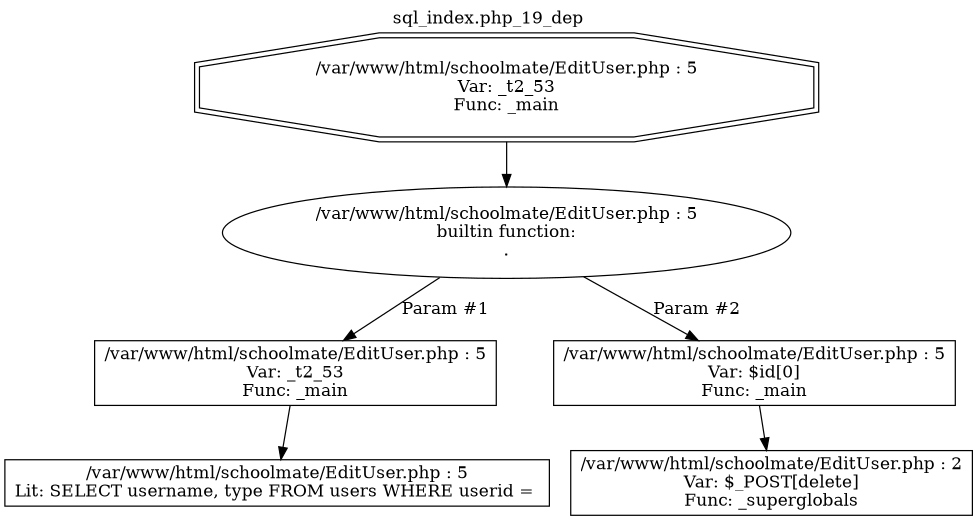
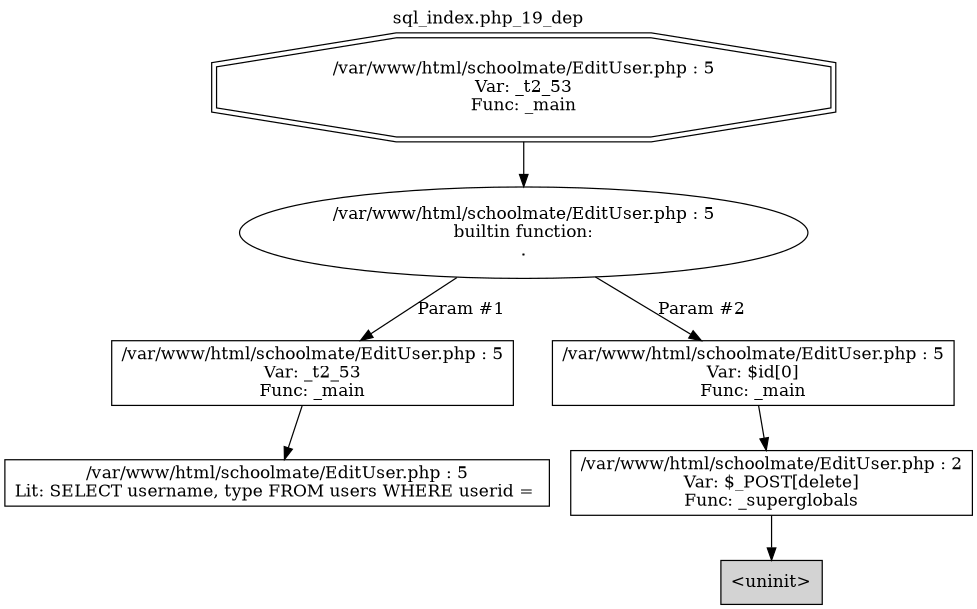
none -> (772, 582)
